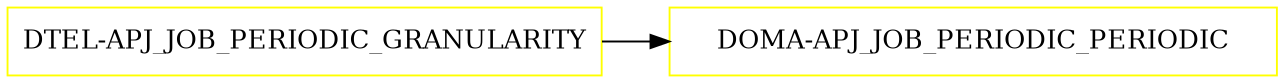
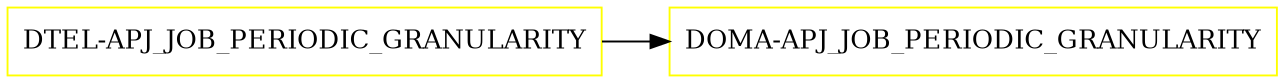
(973, 41) -> (973, 41)
